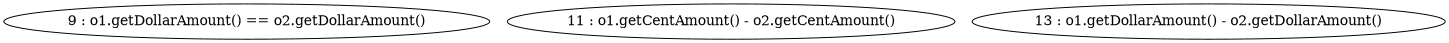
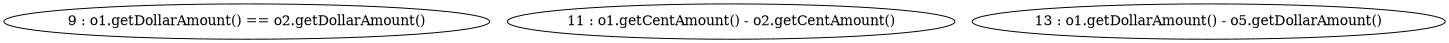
(1209, 22) -> (1209, 22)
